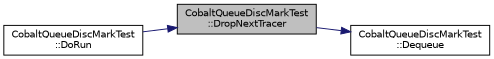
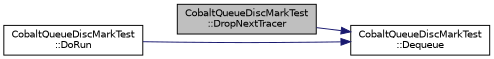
(155, 30) -> (242, 43)
